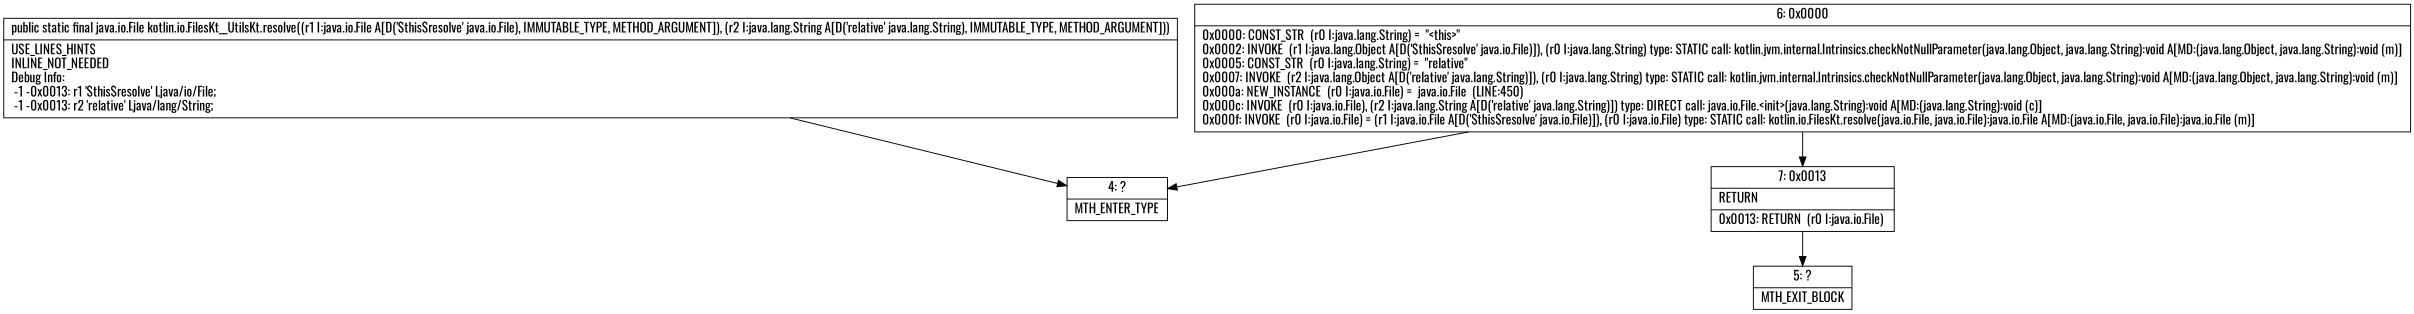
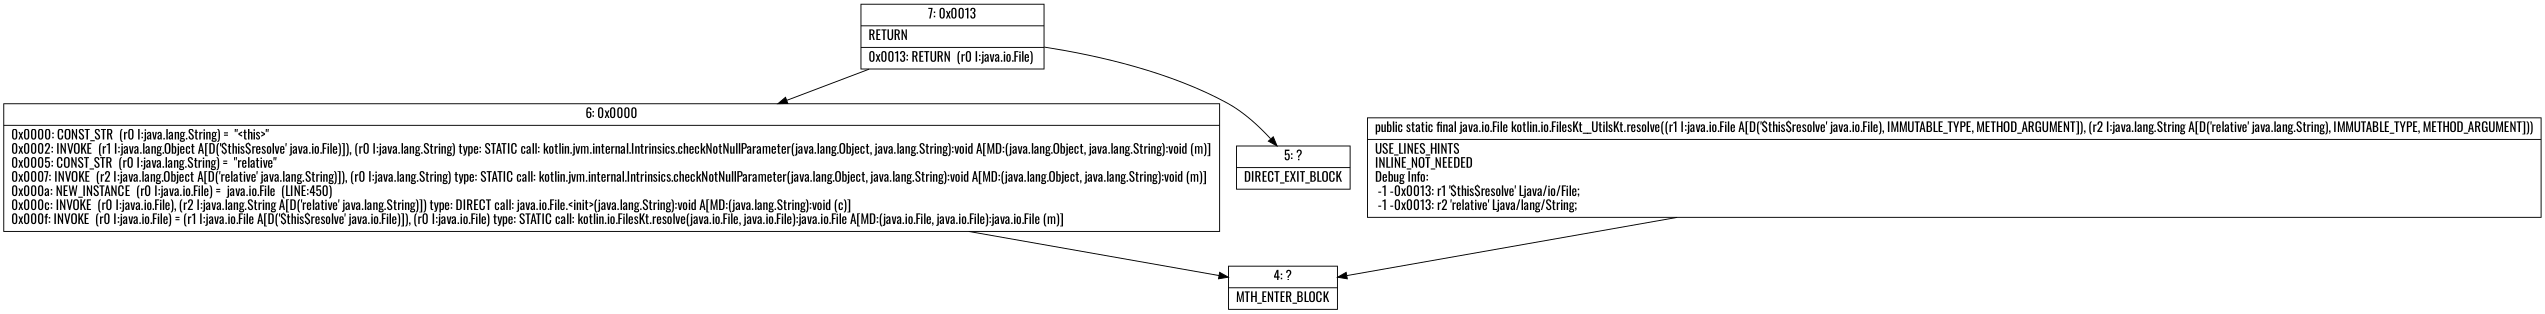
(1803, 144) -> (828, 85)
(1117, 209) -> (1283, 298)
(1803, 298) -> (1293, 178)
